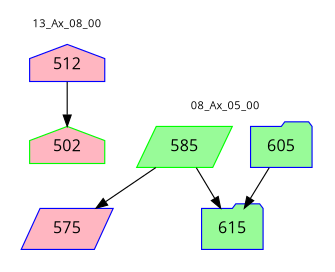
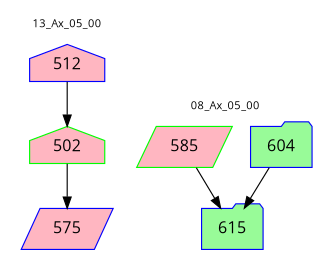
(67, 24) -> (67, 24)
(184, 147) -> (184, 147)
(281, 147) -> (281, 147)
(137, 180) -> (67, 180)
